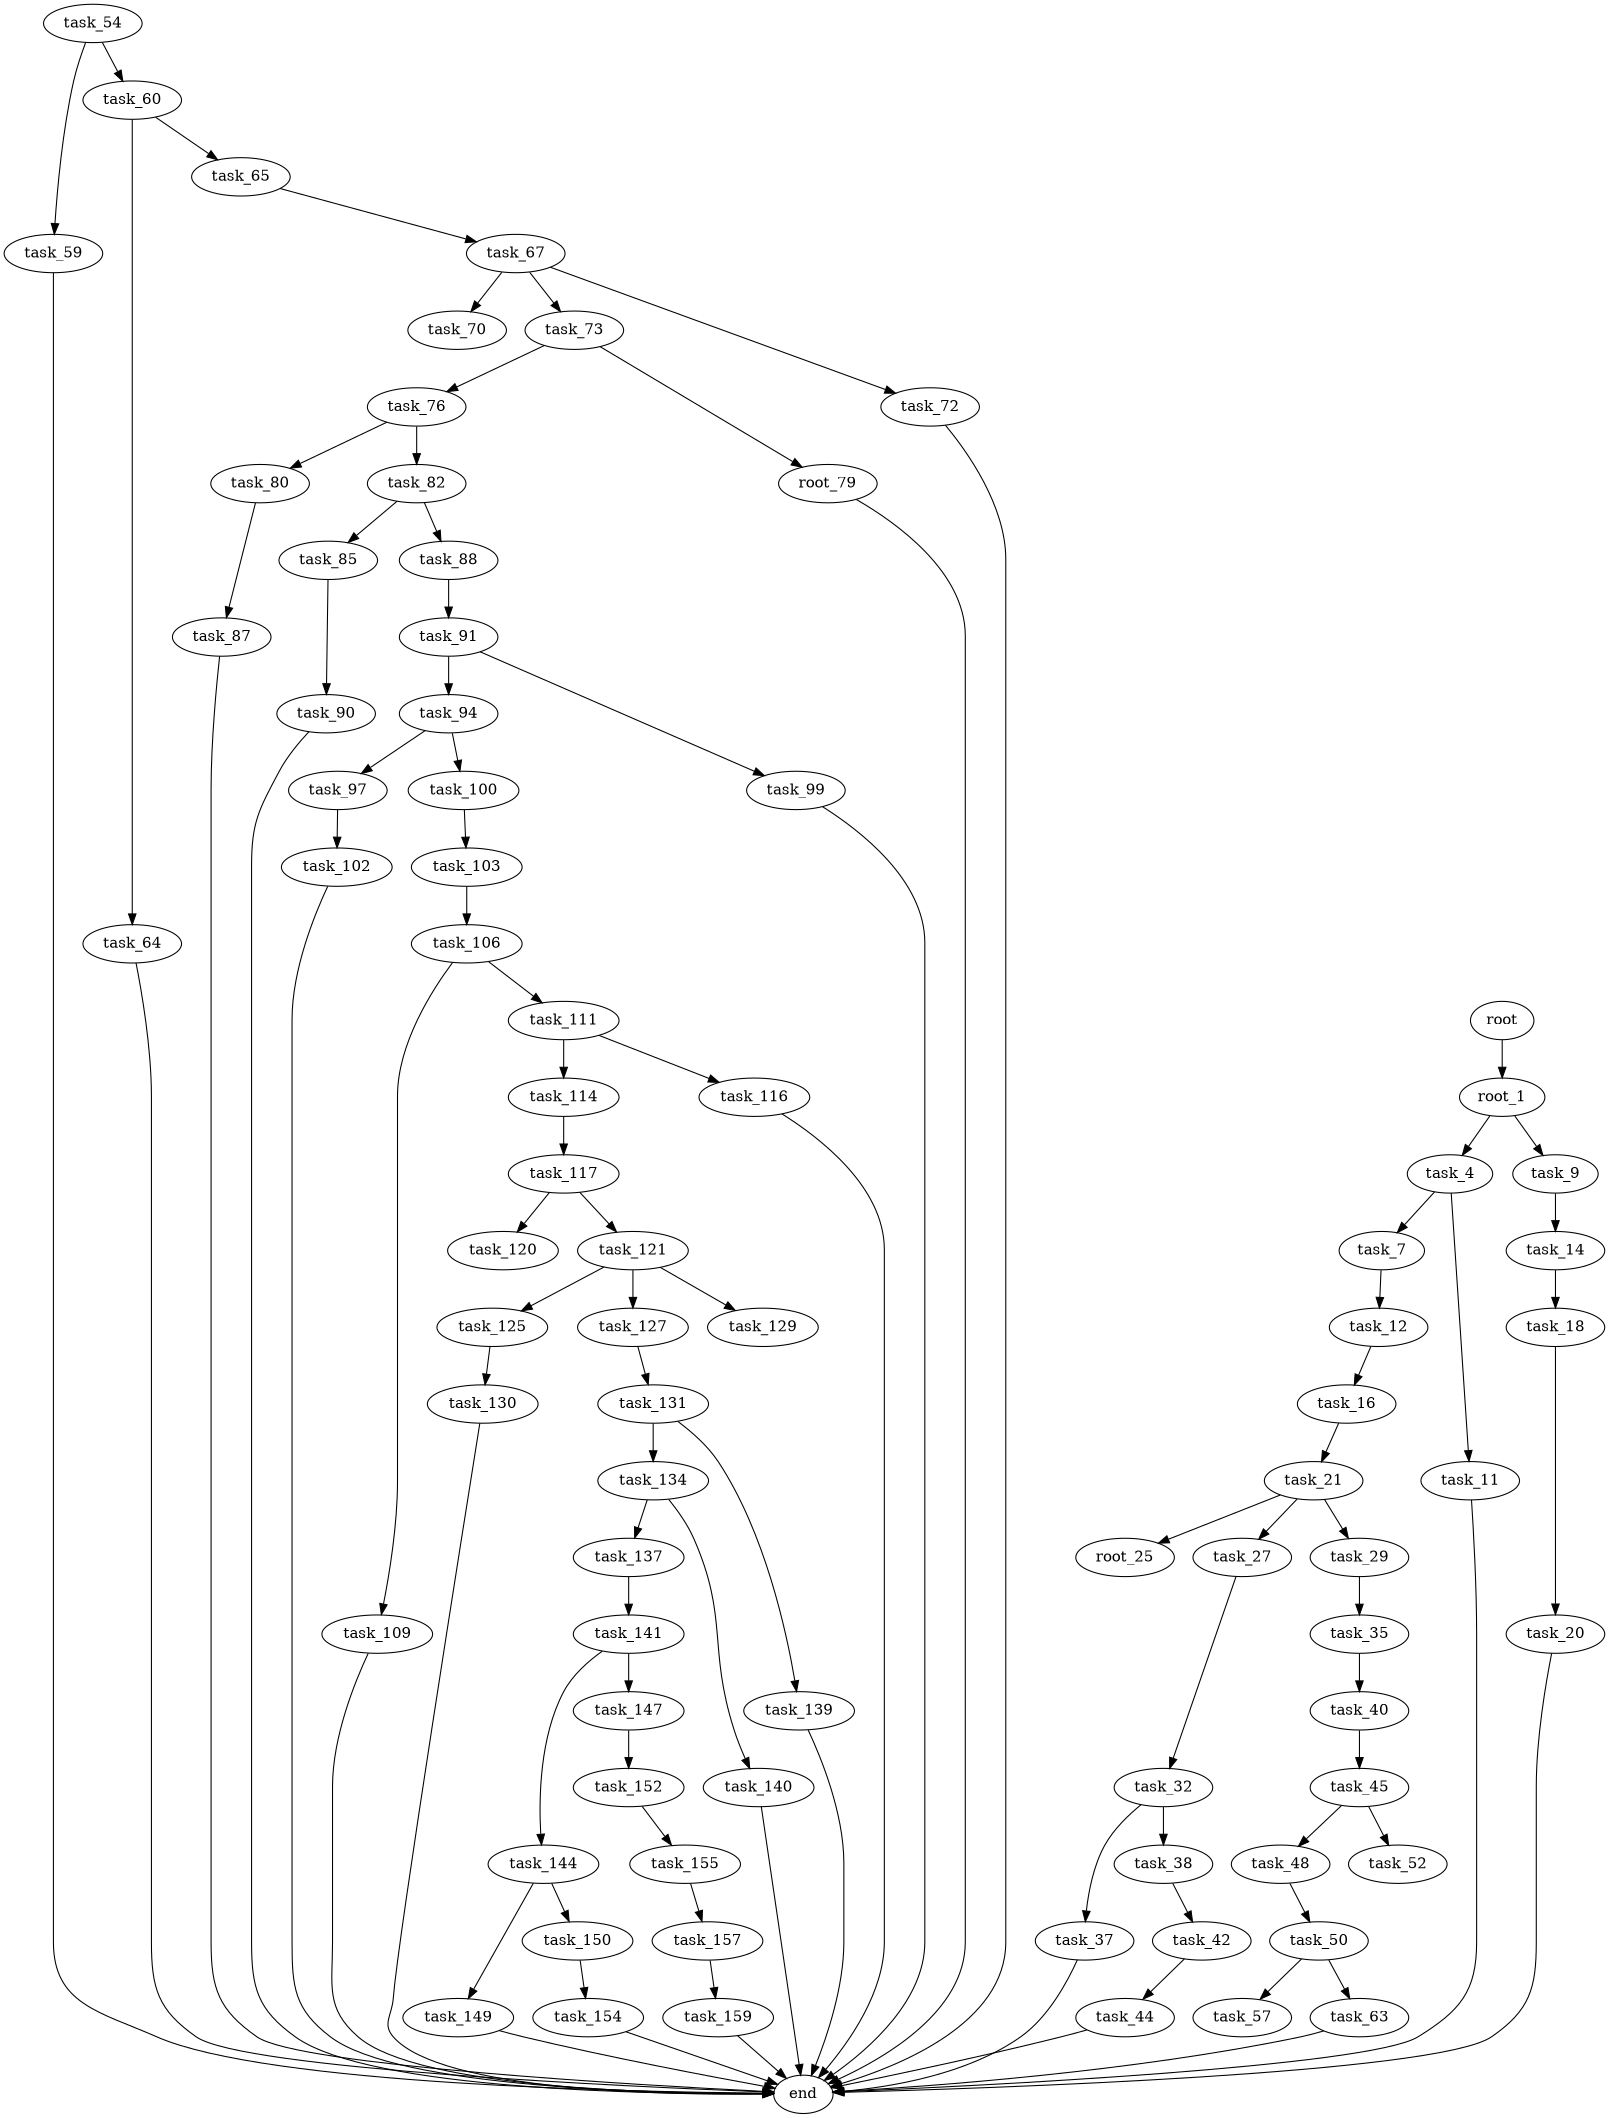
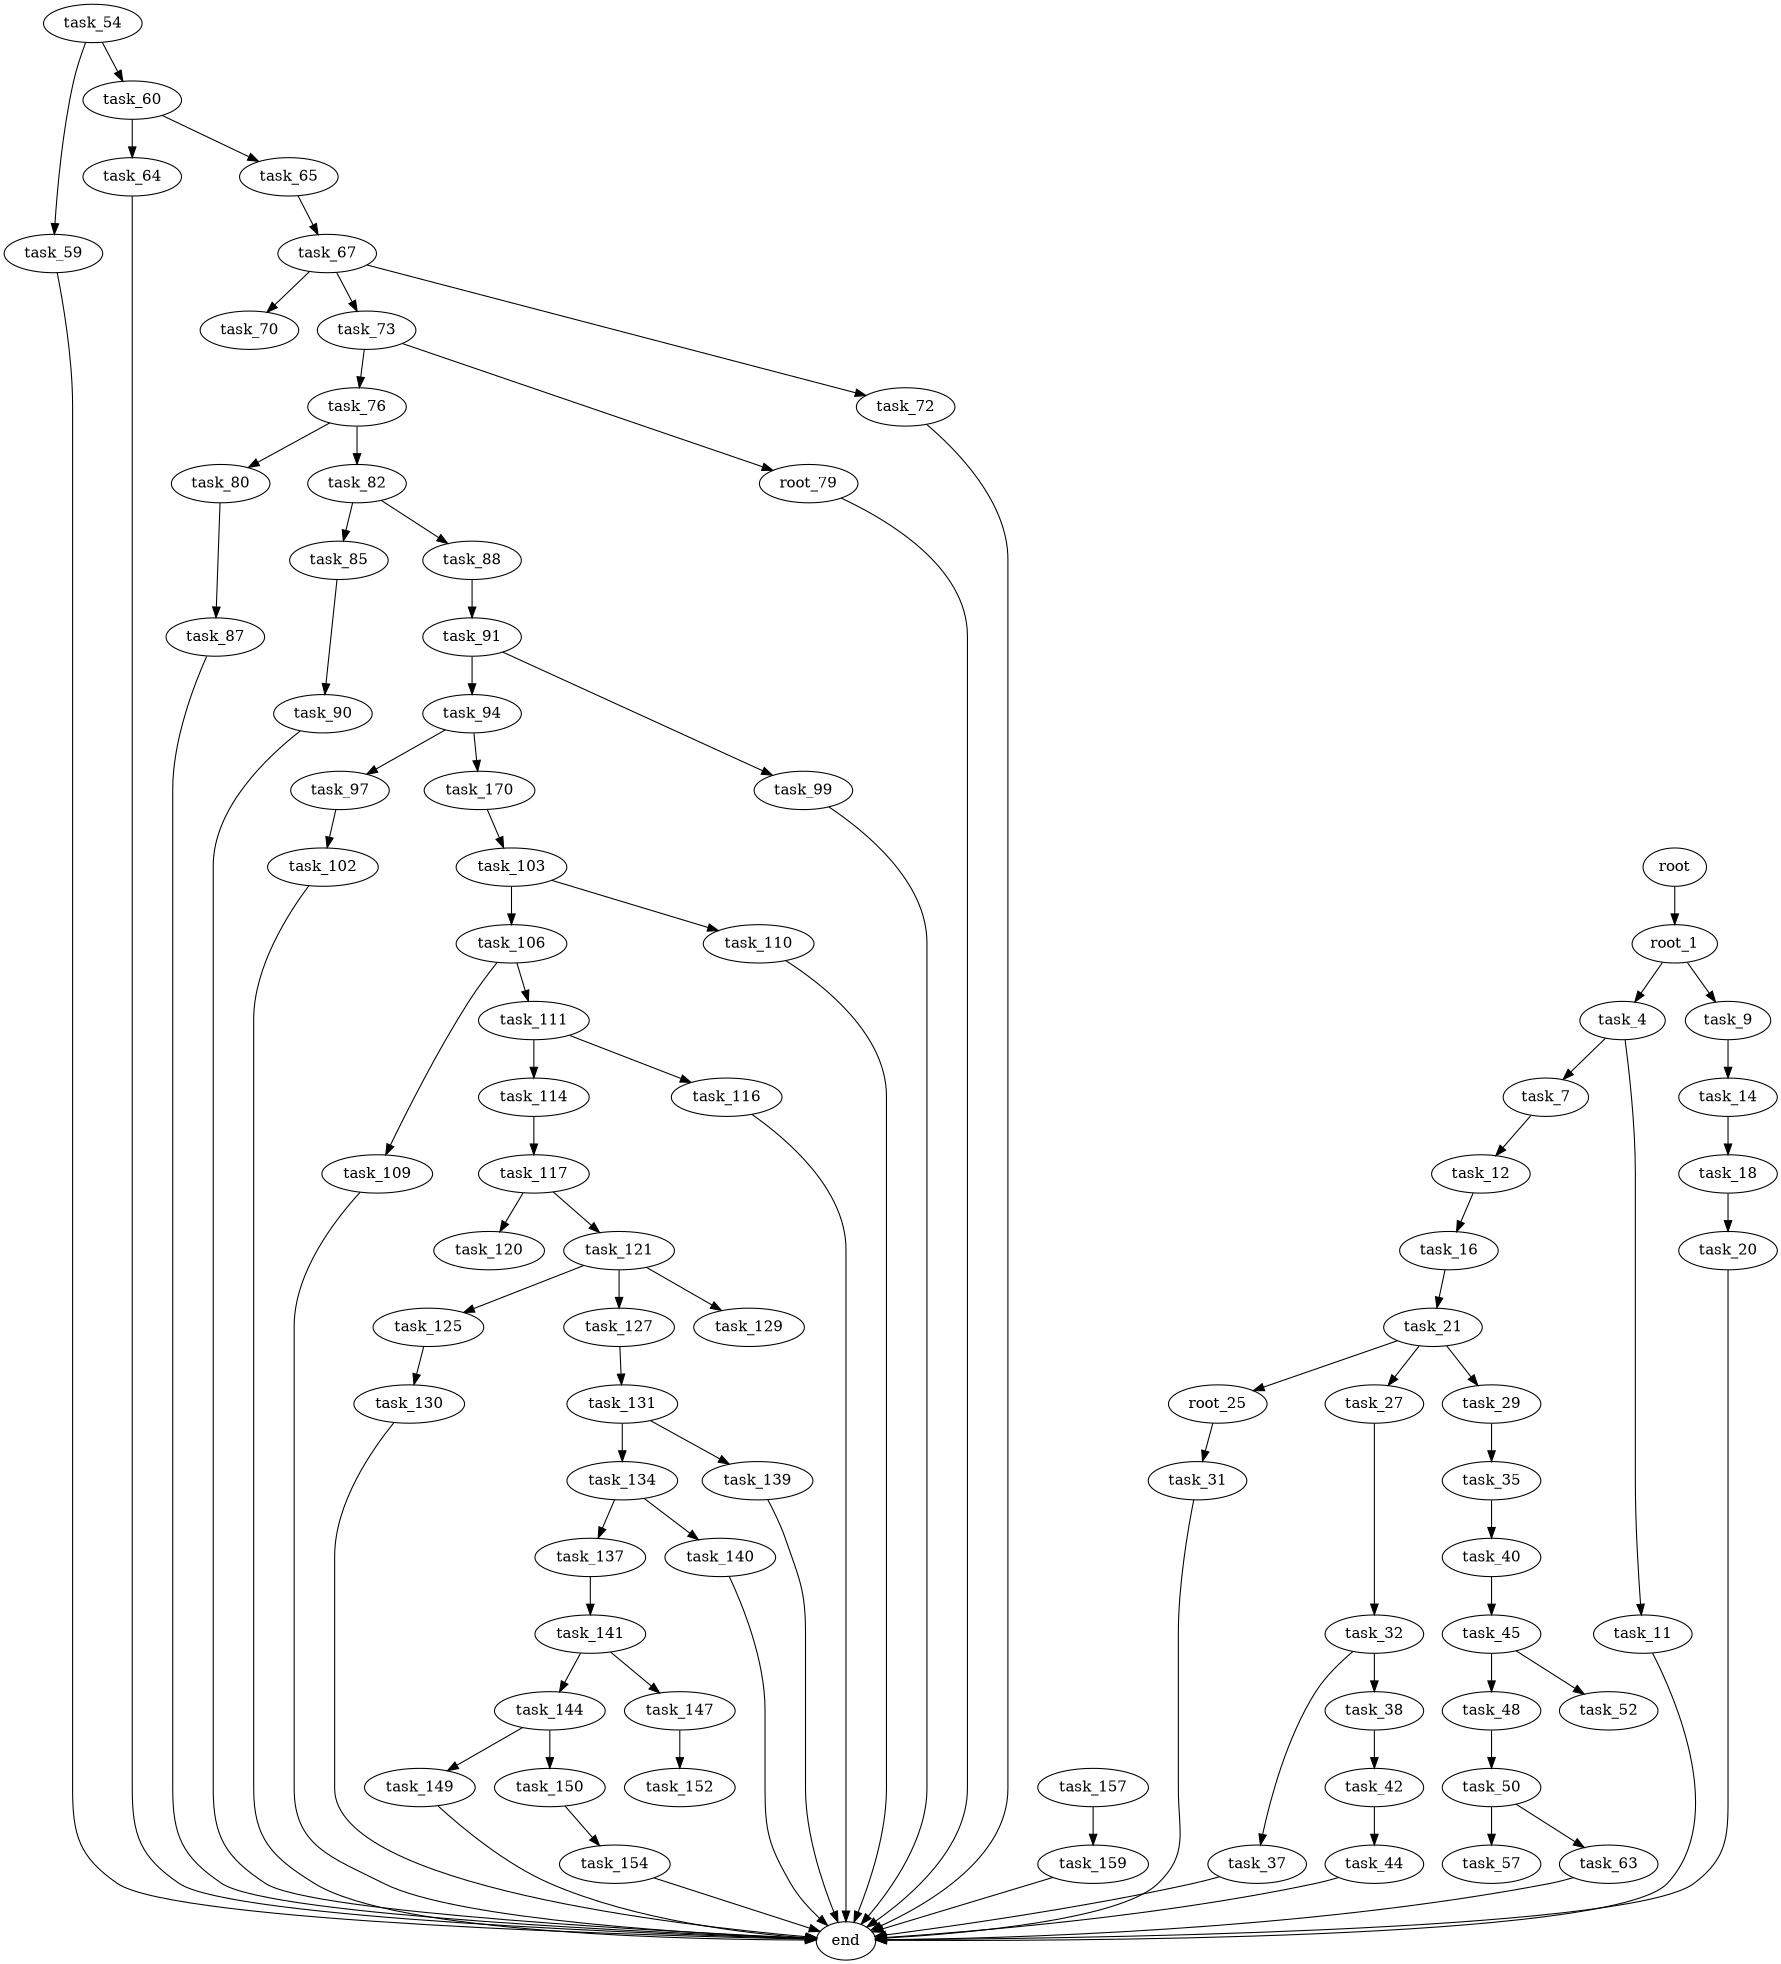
(464, 790) -> (480, 790)
none -> (759, 944)
none -> (1197, 1481)
(685, 1864) -> none
